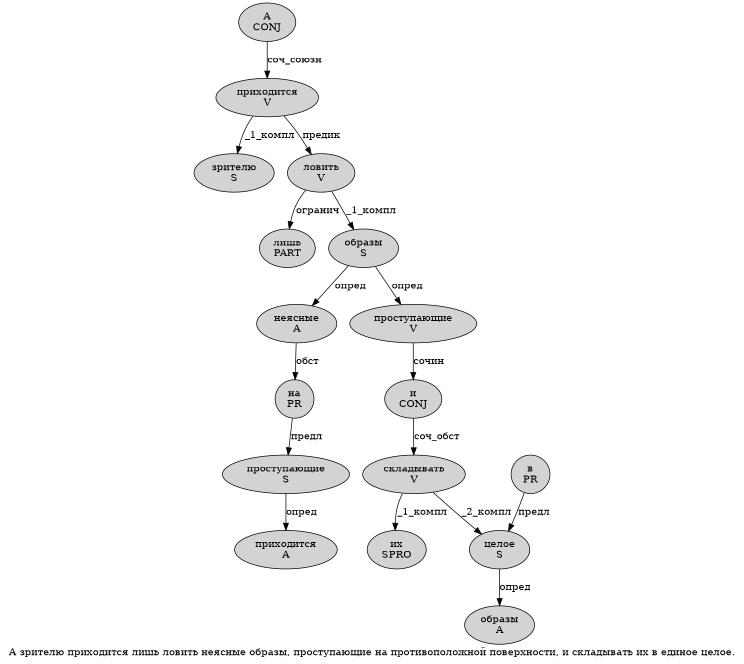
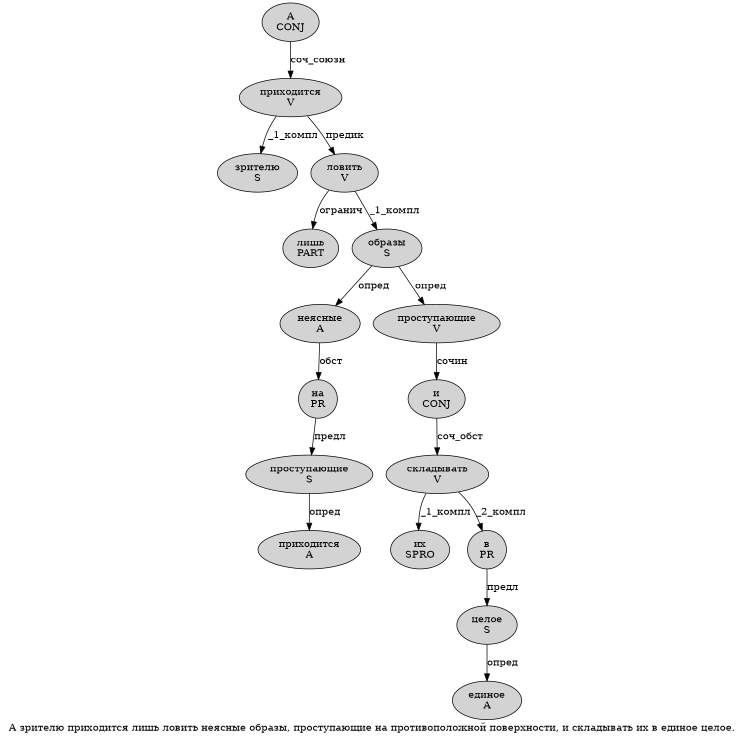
(454, 511) -> (471, 507)
(500, 625) -> (487, 700)
